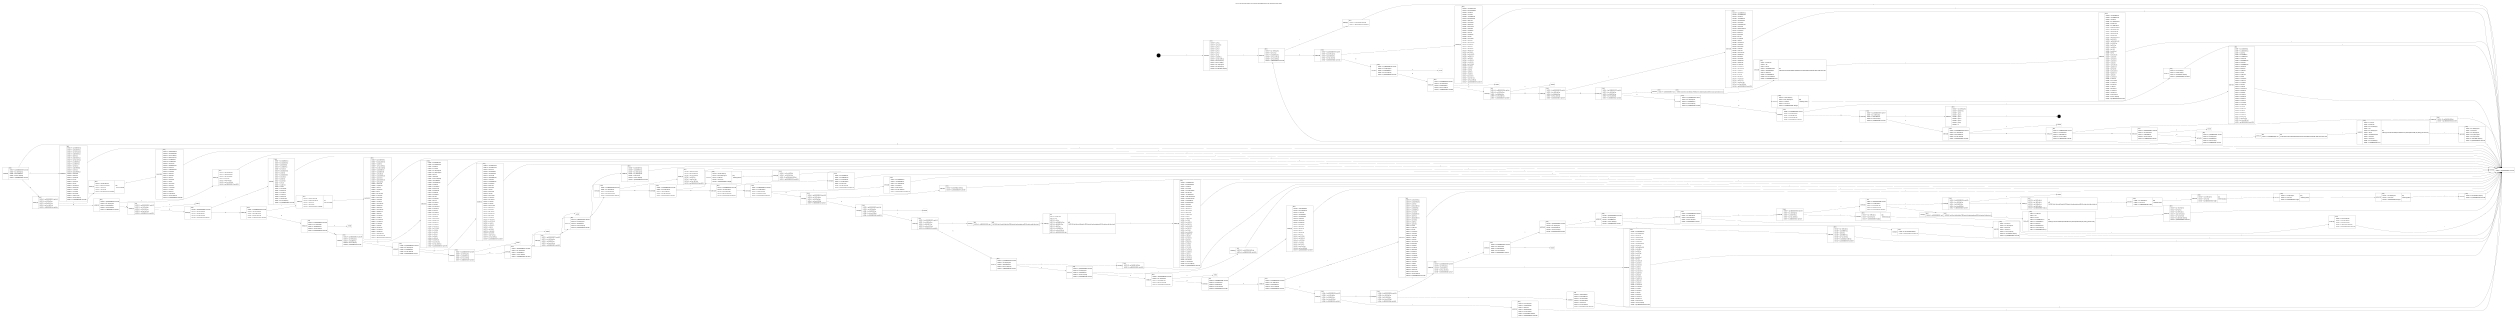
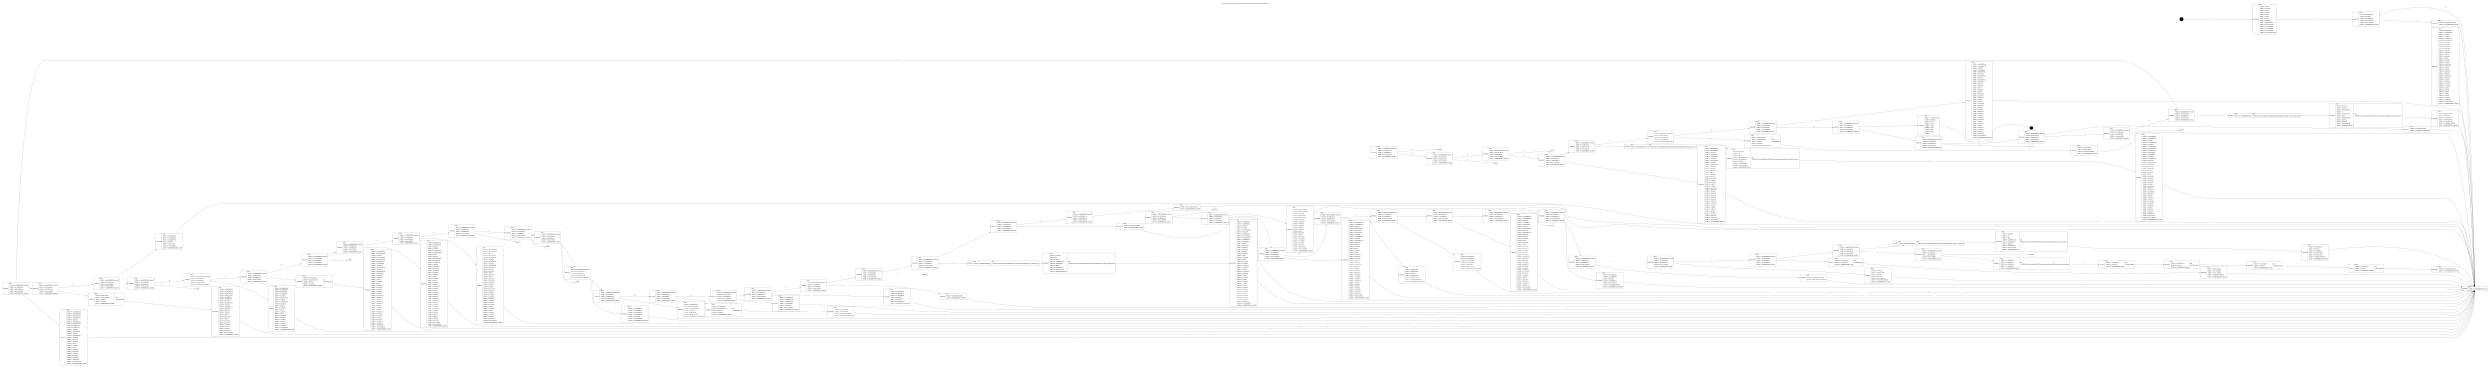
(1328, 55) -> none
